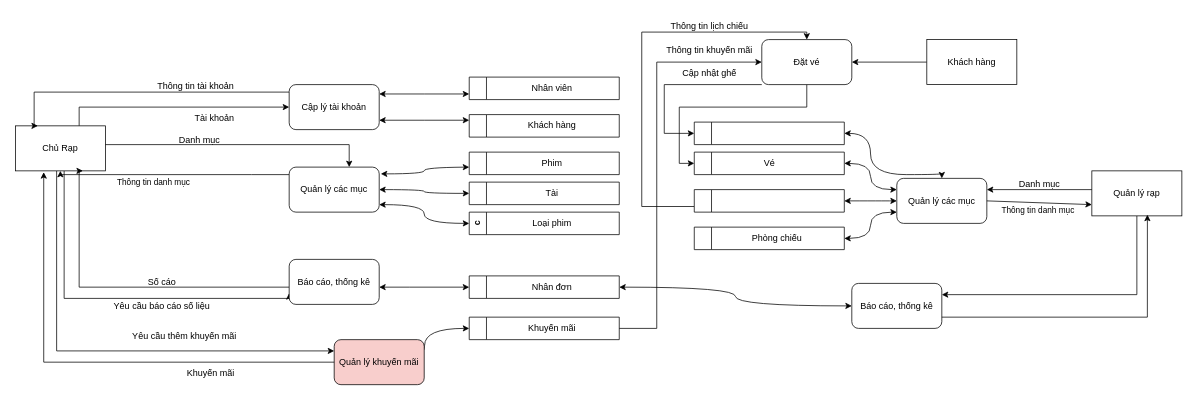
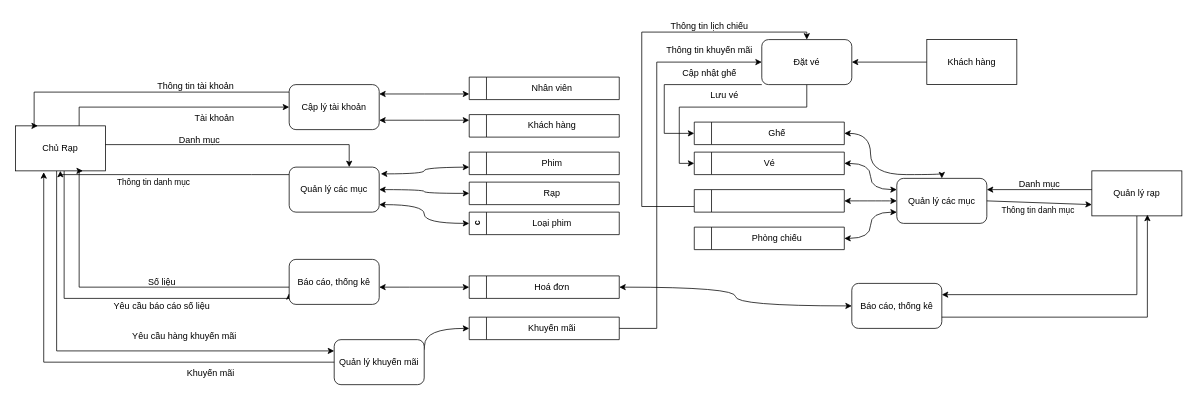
none -> (724, 96)
none -> (777, 133)
(552, 193) -> (552, 193)
(162, 282) -> (162, 282)
(552, 287) -> (552, 287)
(185, 336) -> (185, 336)
(379, 362) -> (379, 362)
